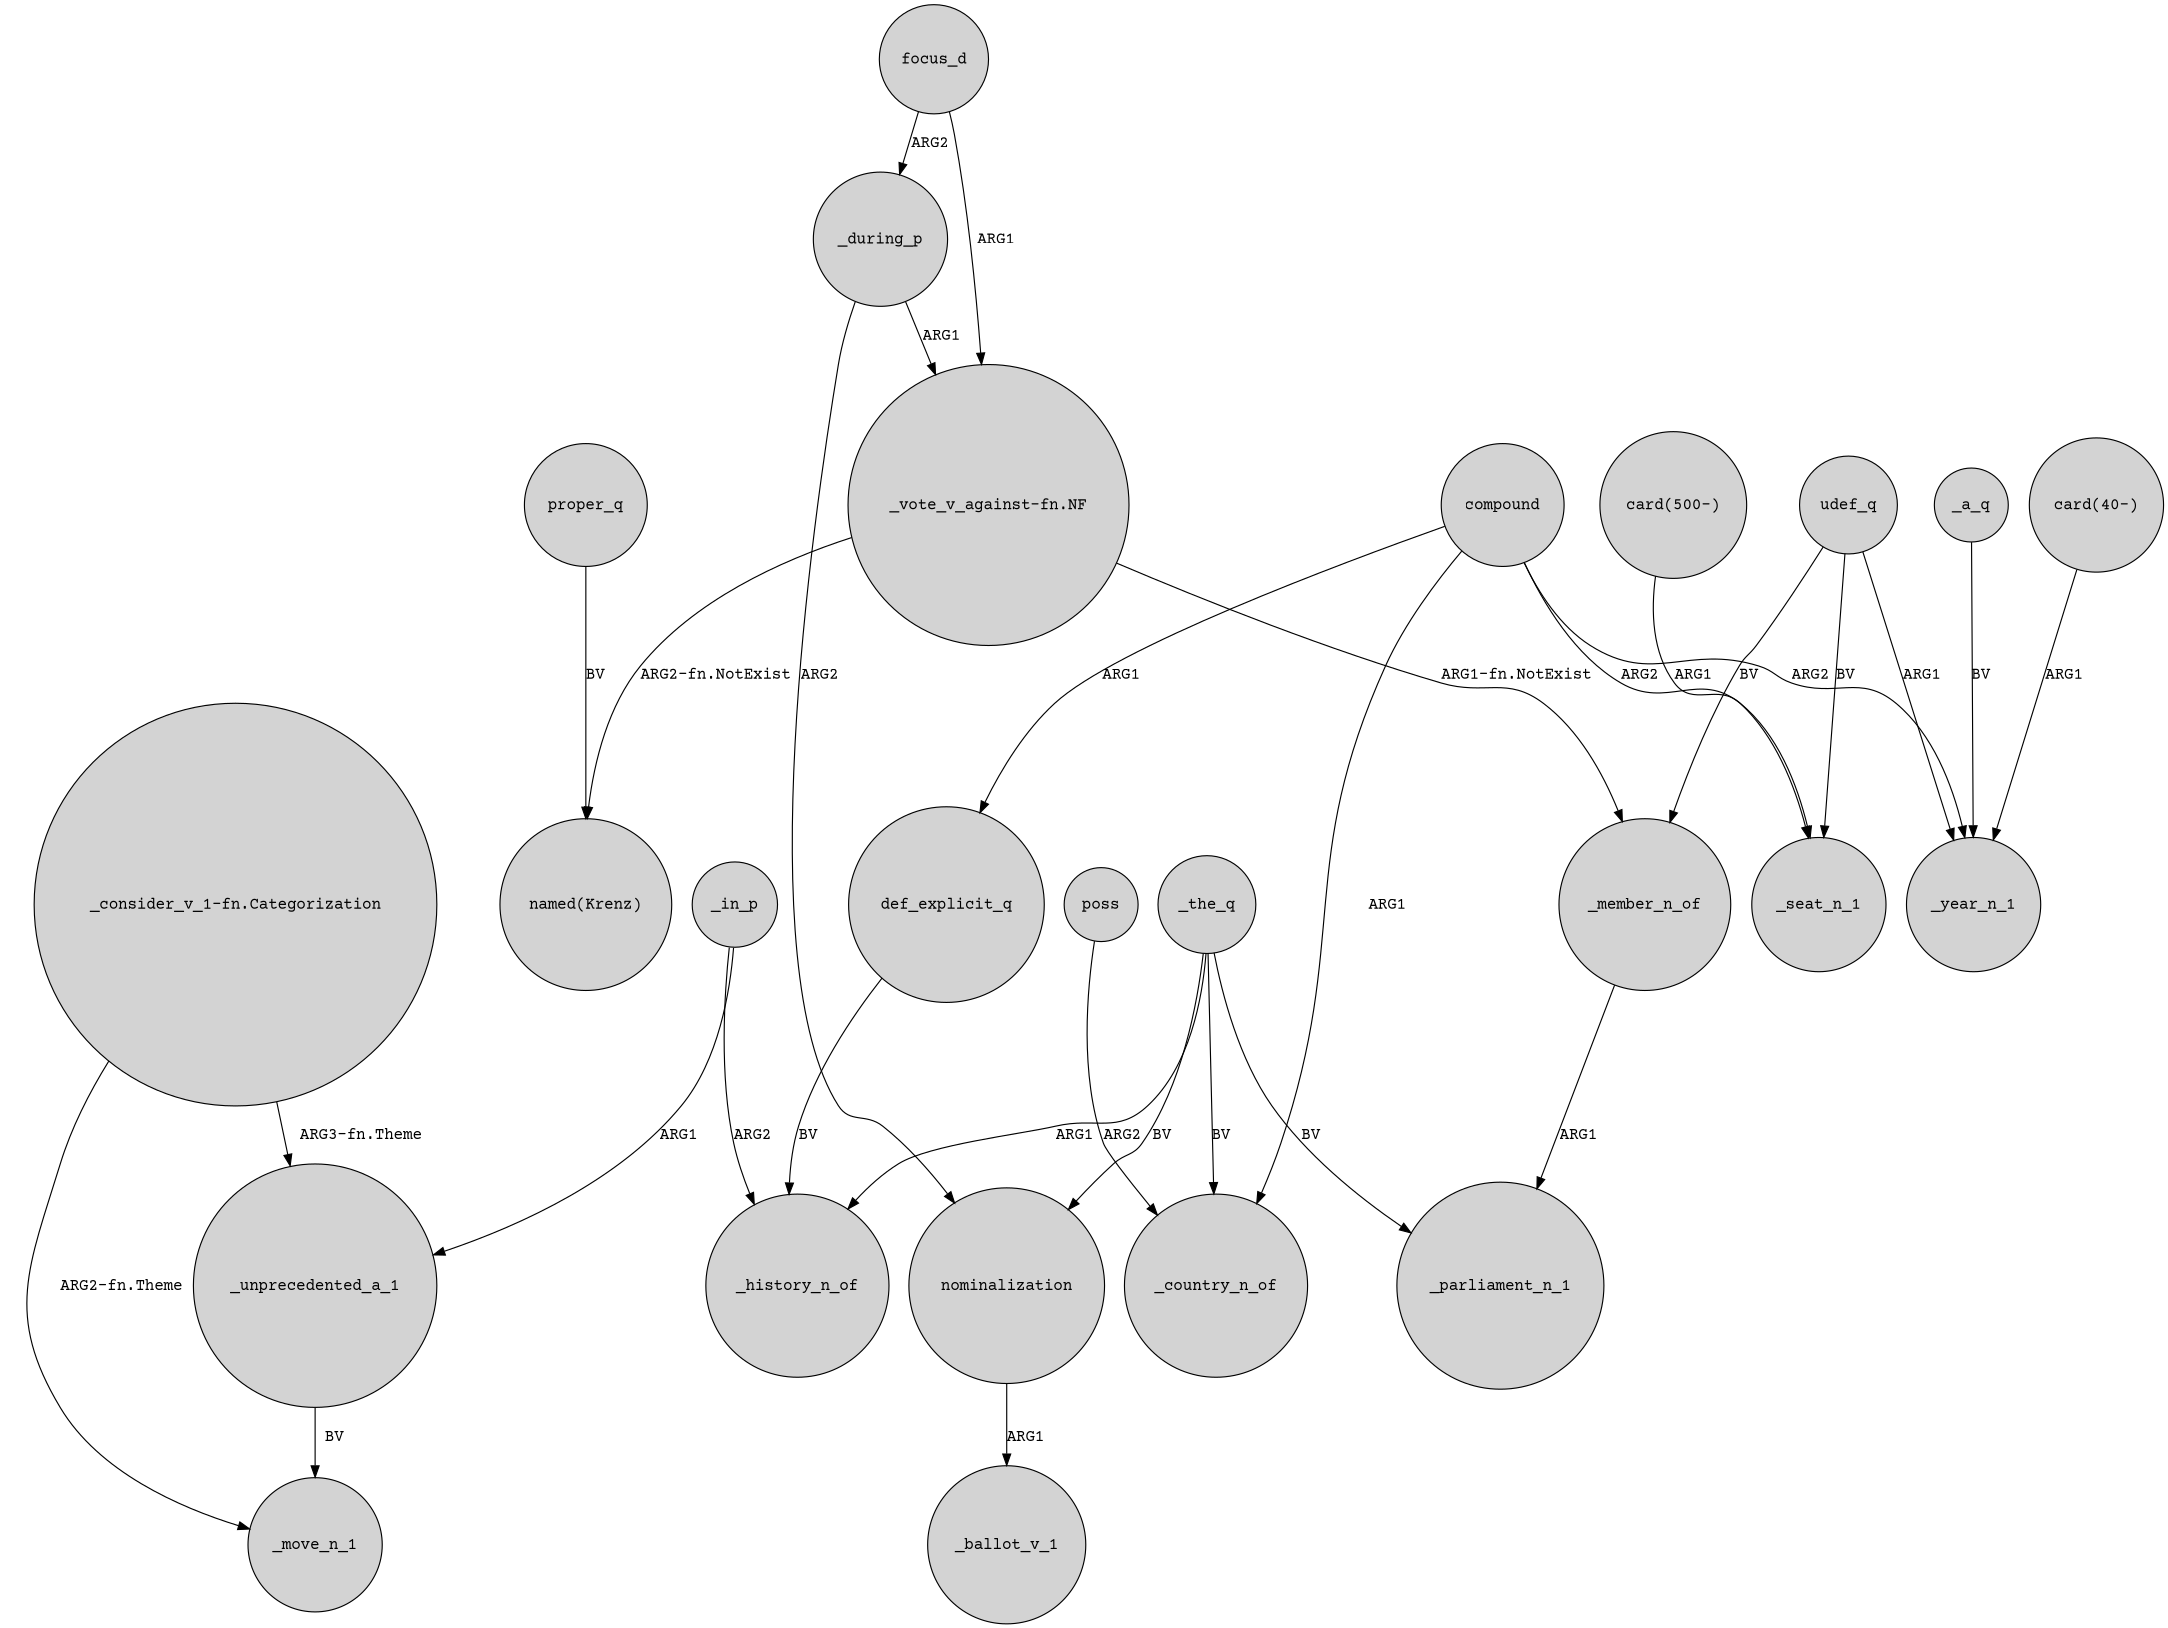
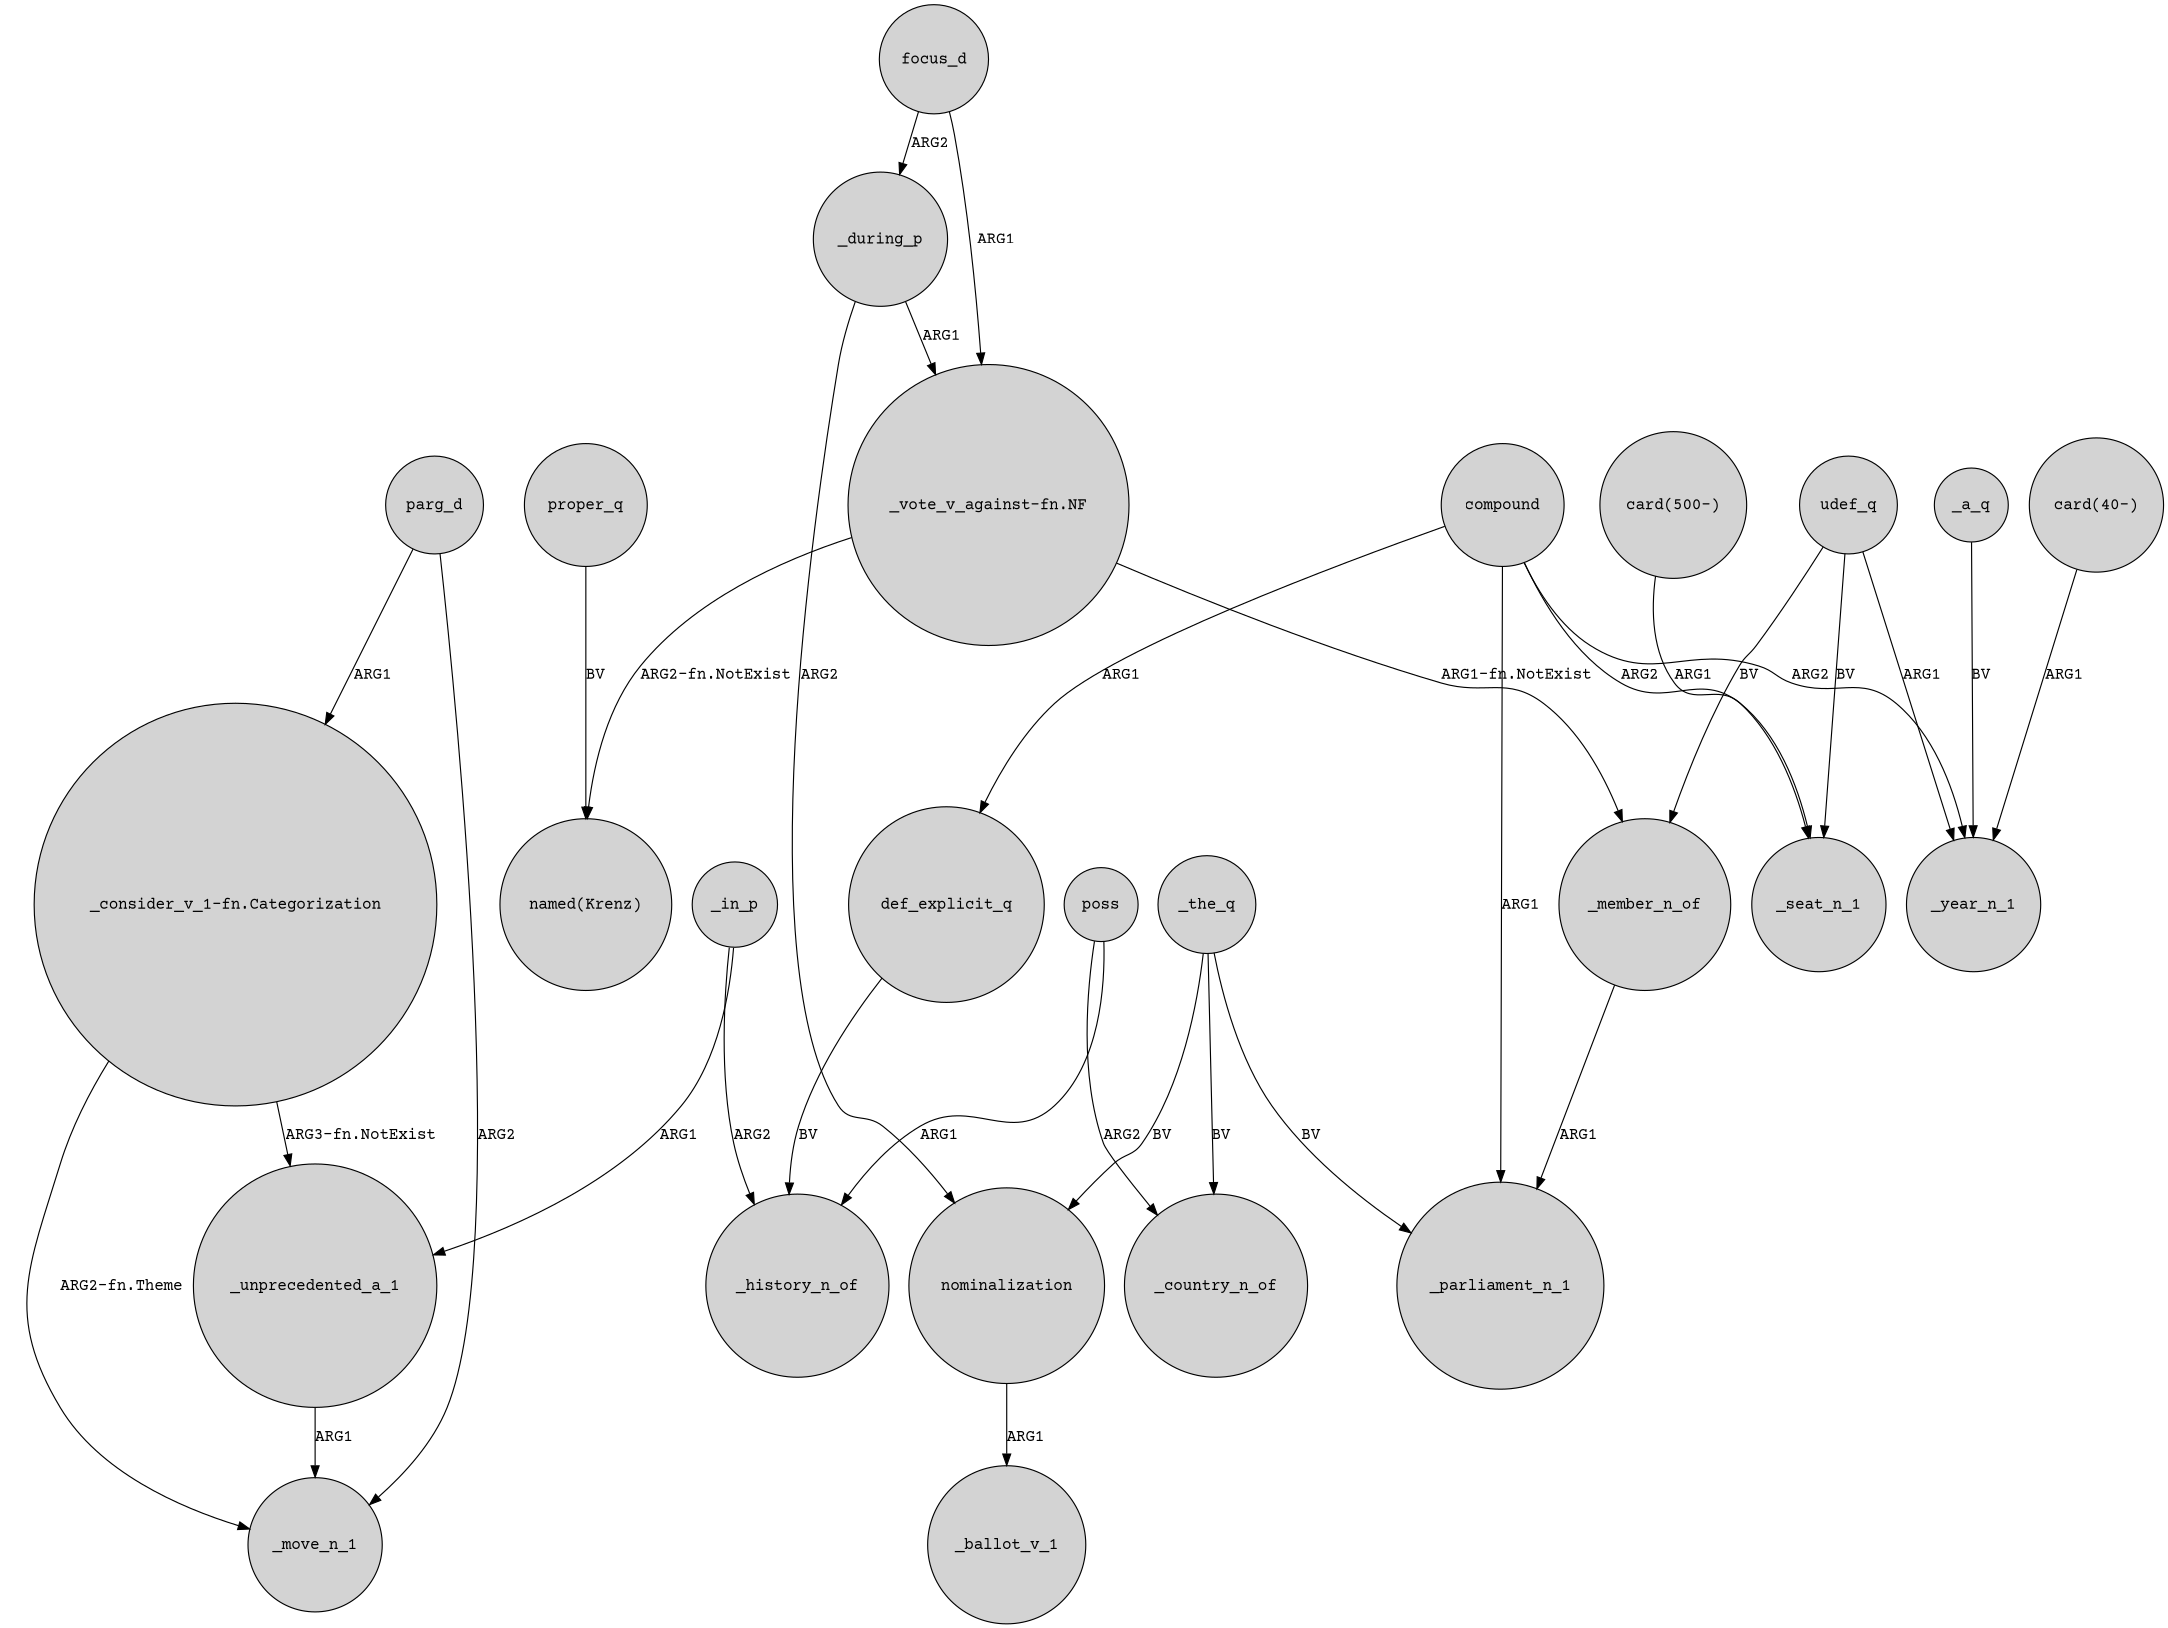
none -> (435, 505)
(1330, 860) -> (1502, 868)
(1078, 1123) -> (1026, 1121)
(361, 1135) -> (361, 1135)
(334, 1437) -> (334, 1437)
